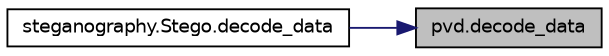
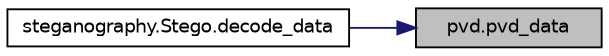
(509, 28) -> (509, 28)
